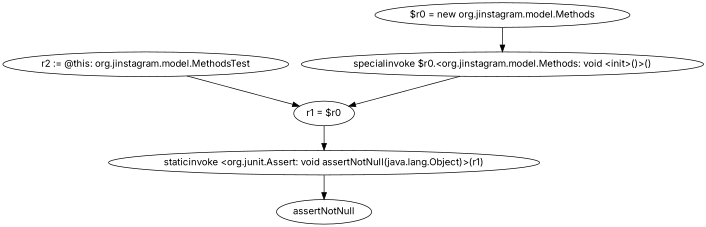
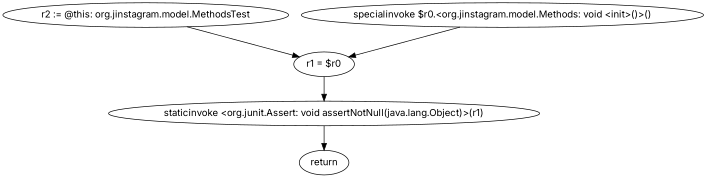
(502, 15) -> none
(324, 212) -> (324, 163)
